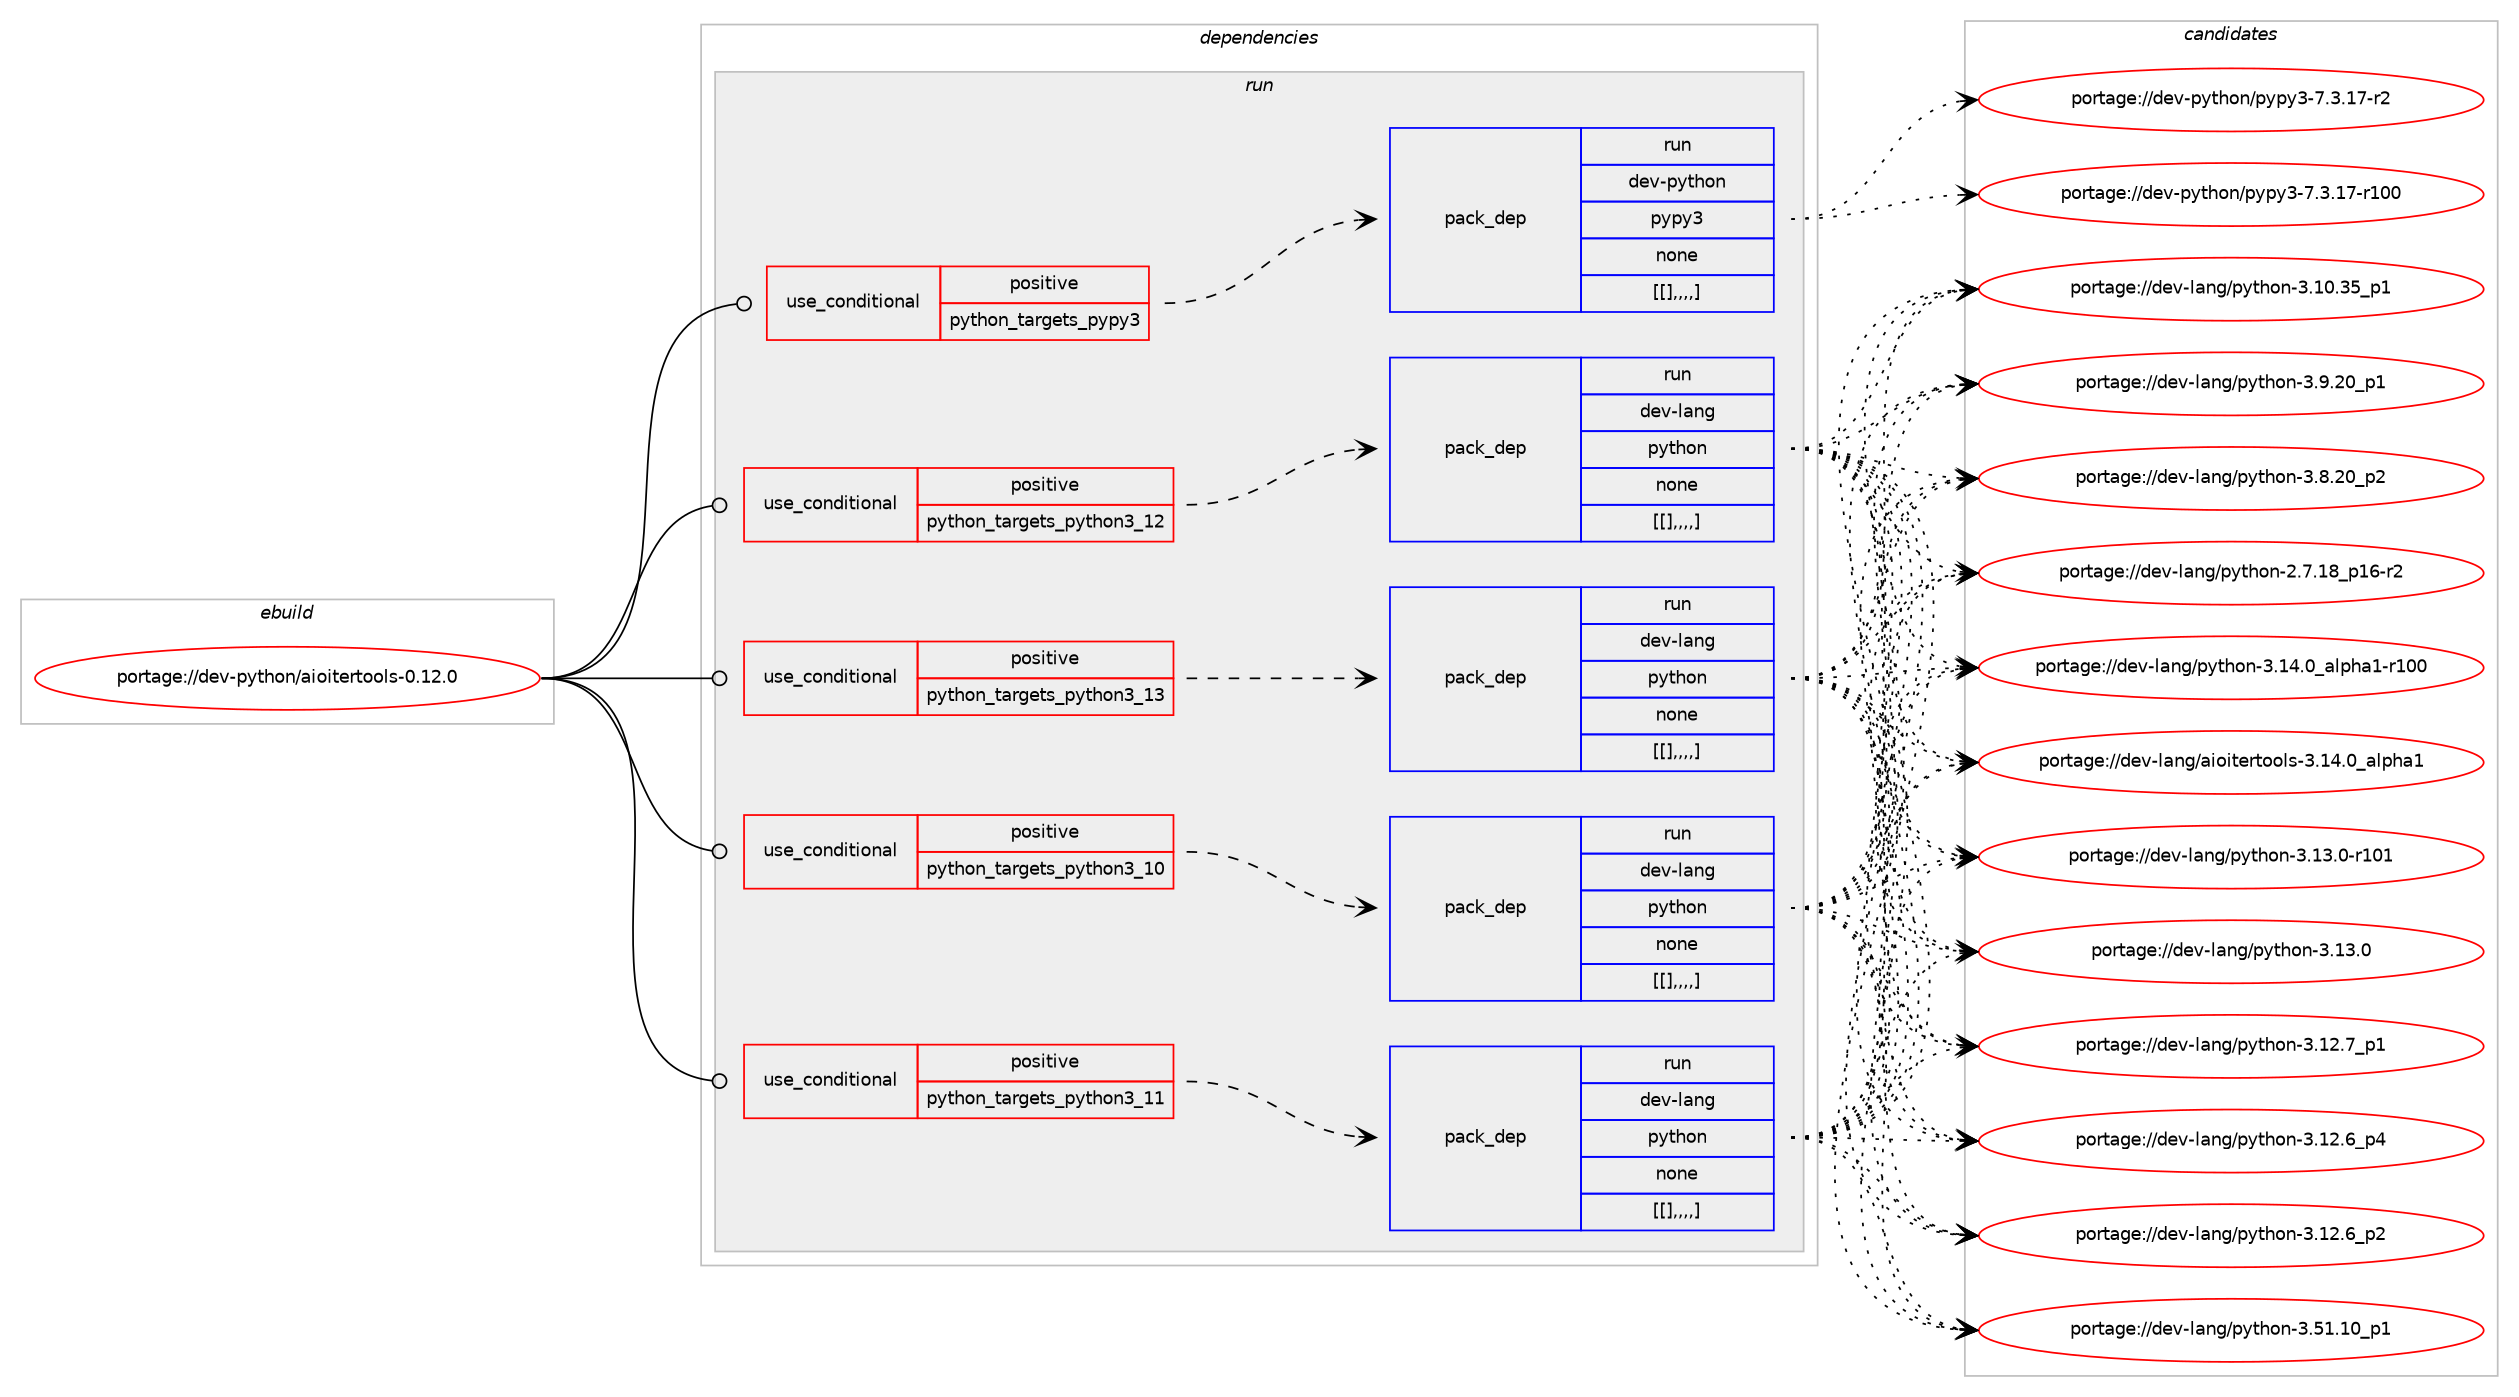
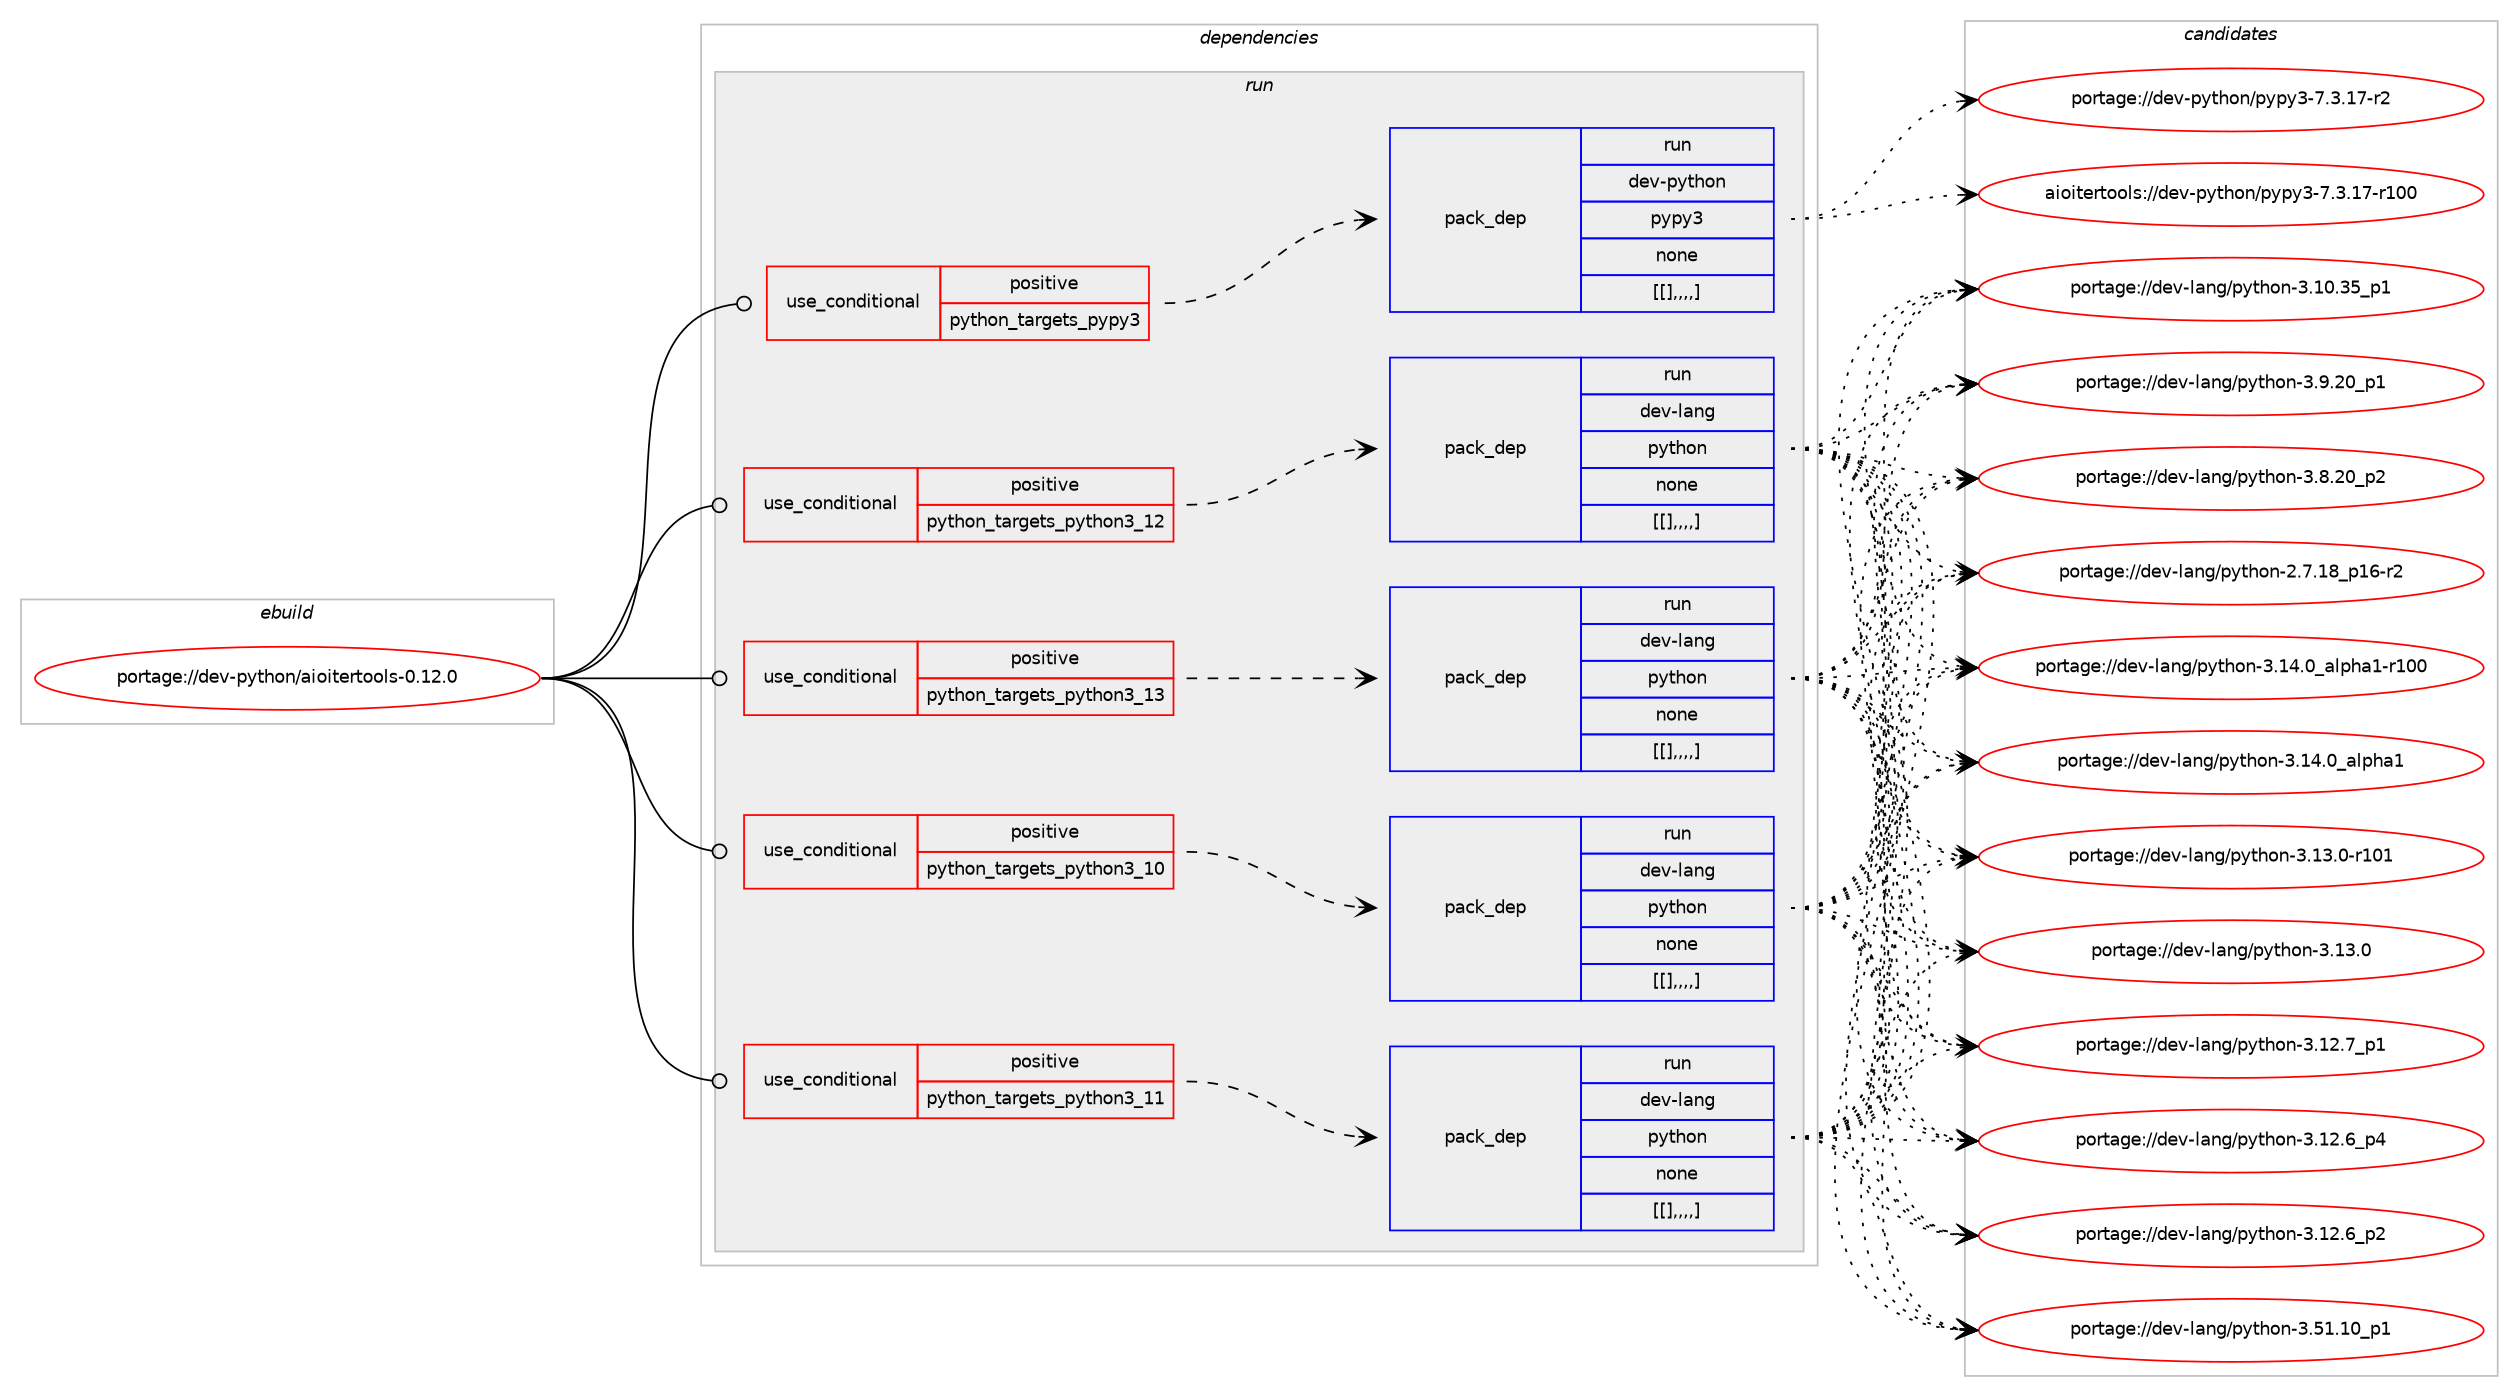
(2231, 195) -> (2231, 195)
(2231, 762) -> (2231, 762)
